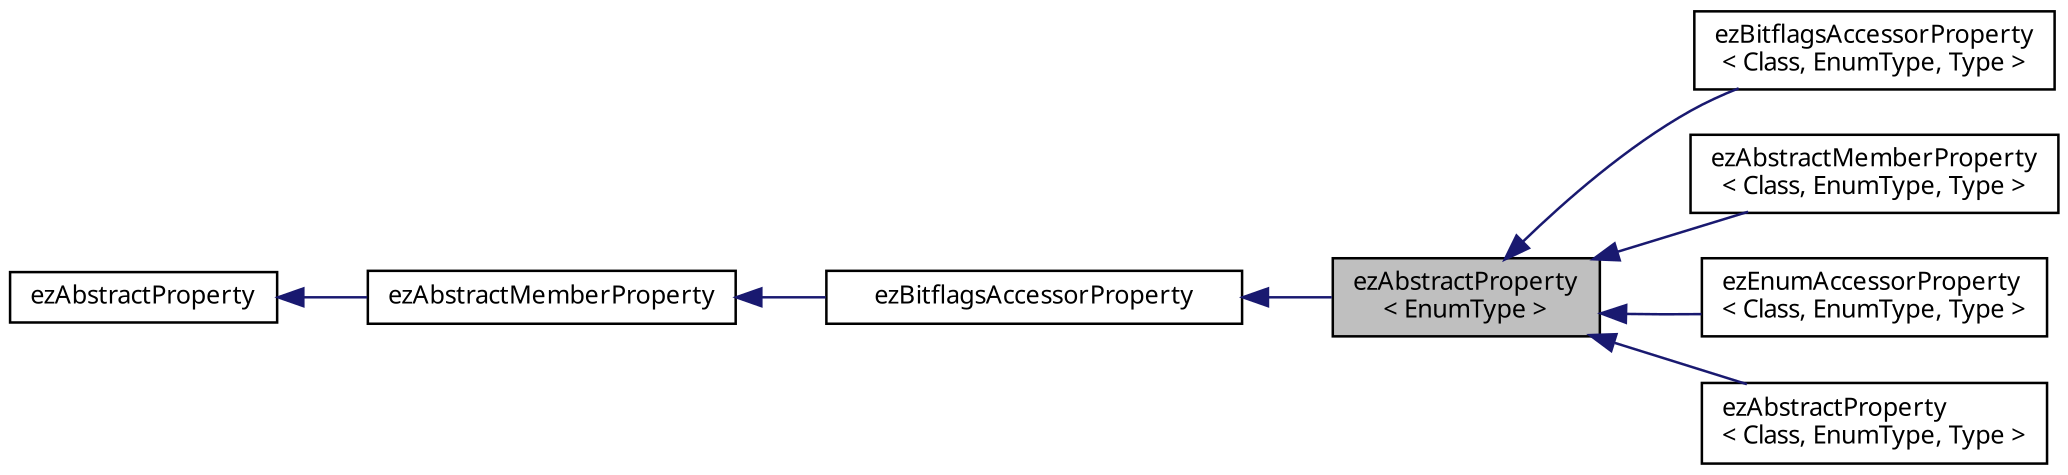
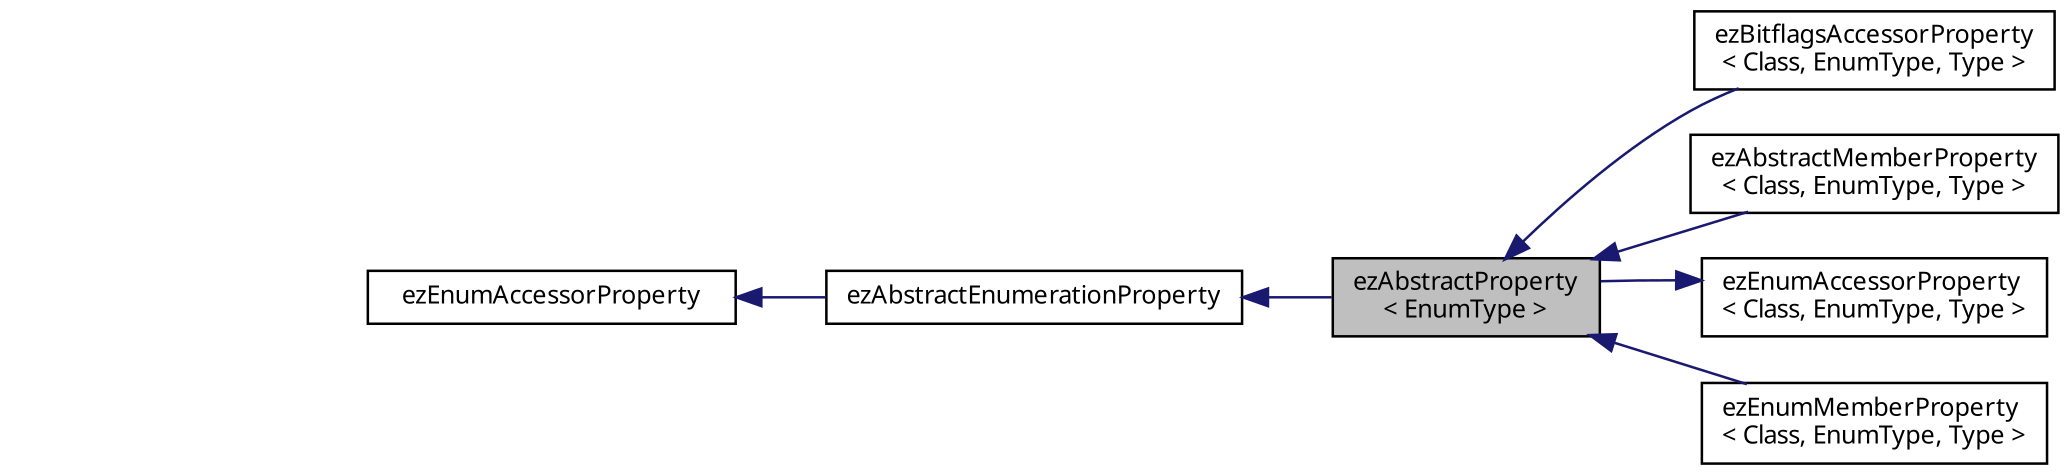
(144, 297) -> none
(552, 297) -> (552, 297)
(1034, 297) -> (1034, 297)
(1664, 314) -> (1638, 280)
(1874, 423) -> (1874, 423)
